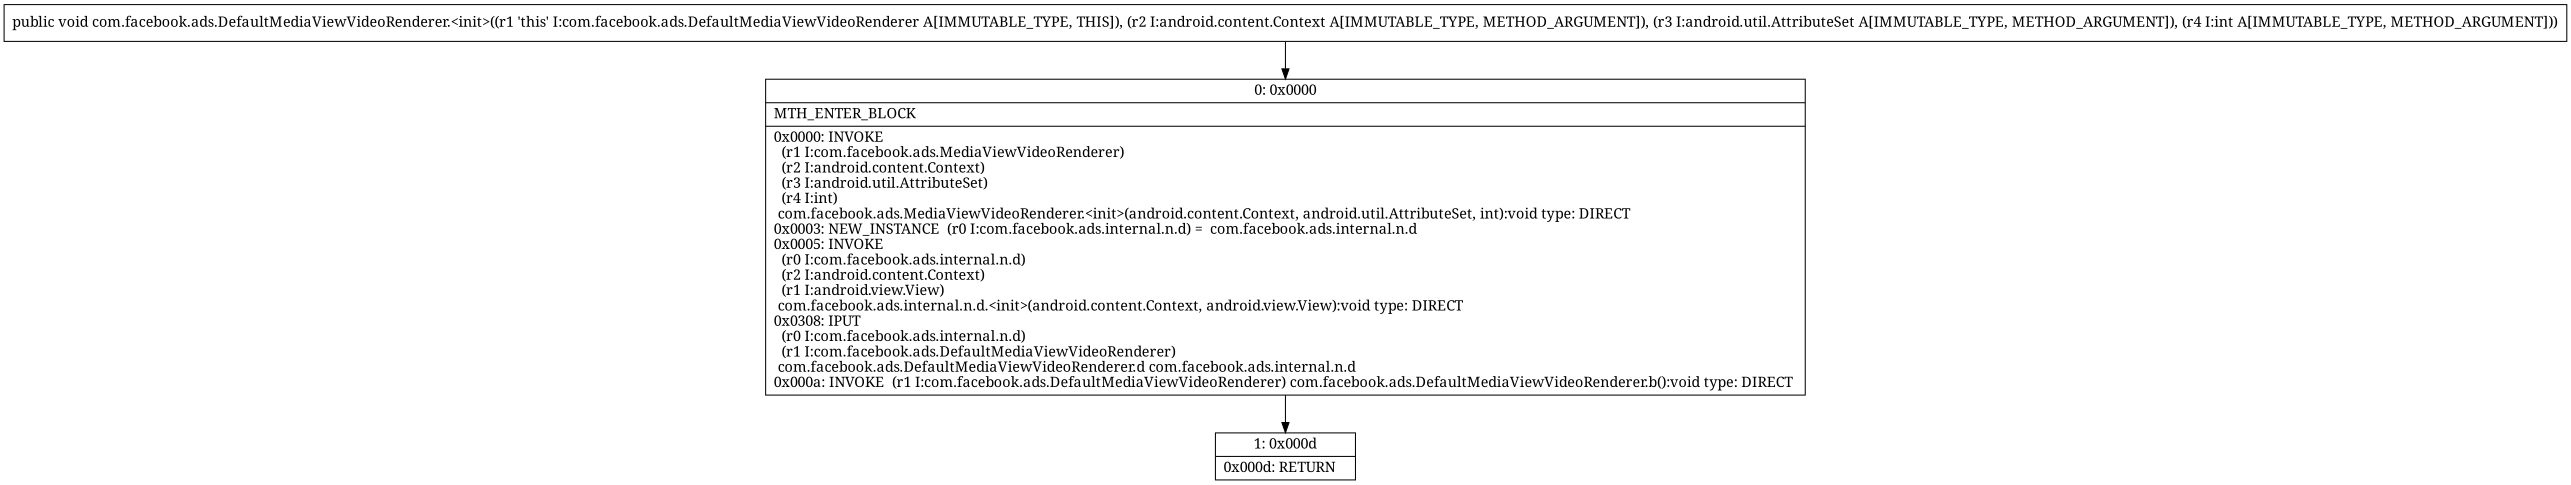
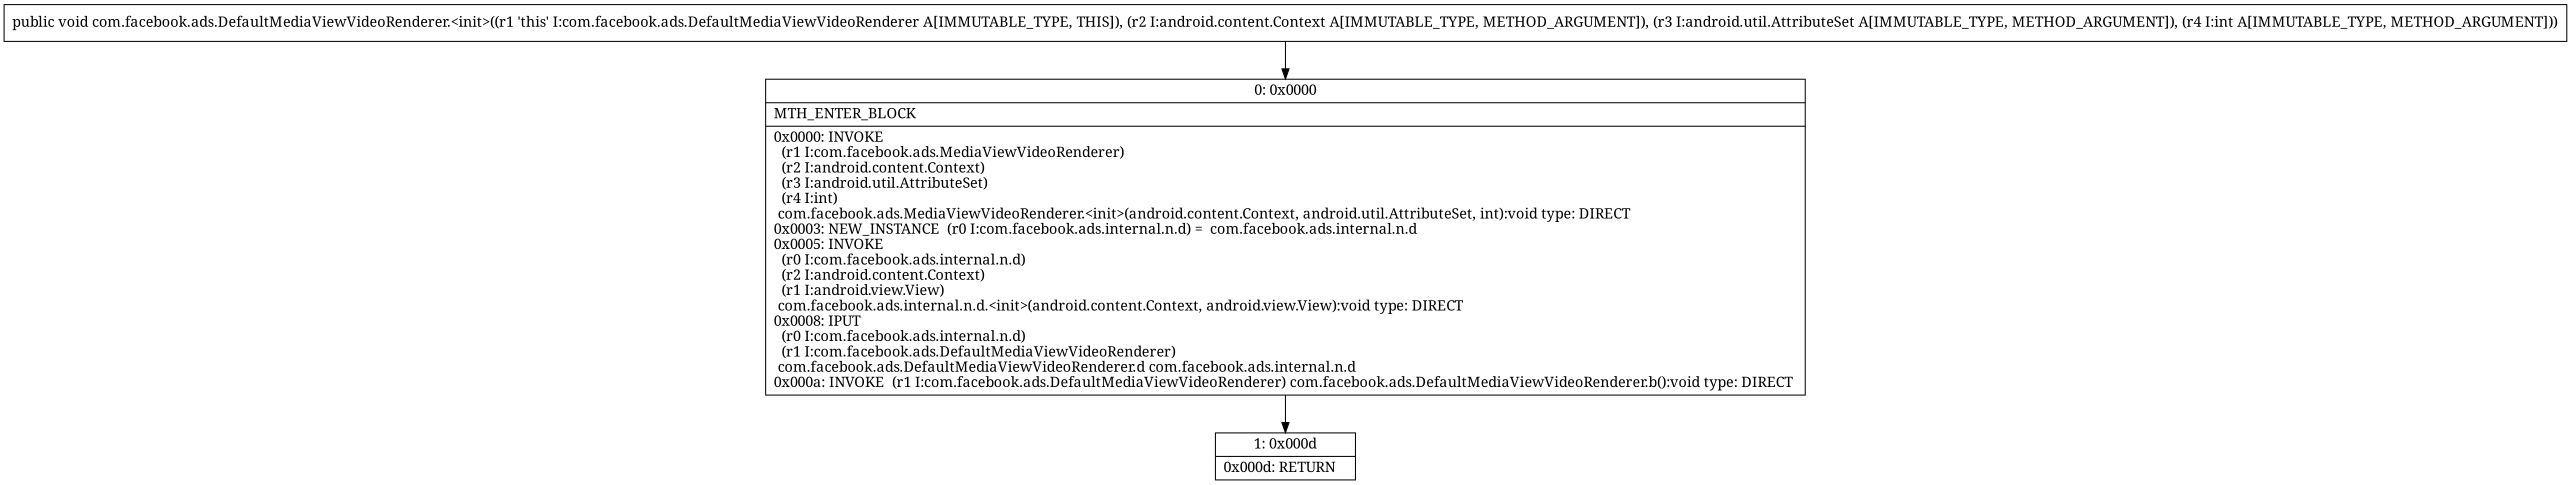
(821, 321) -> (821, 321)
